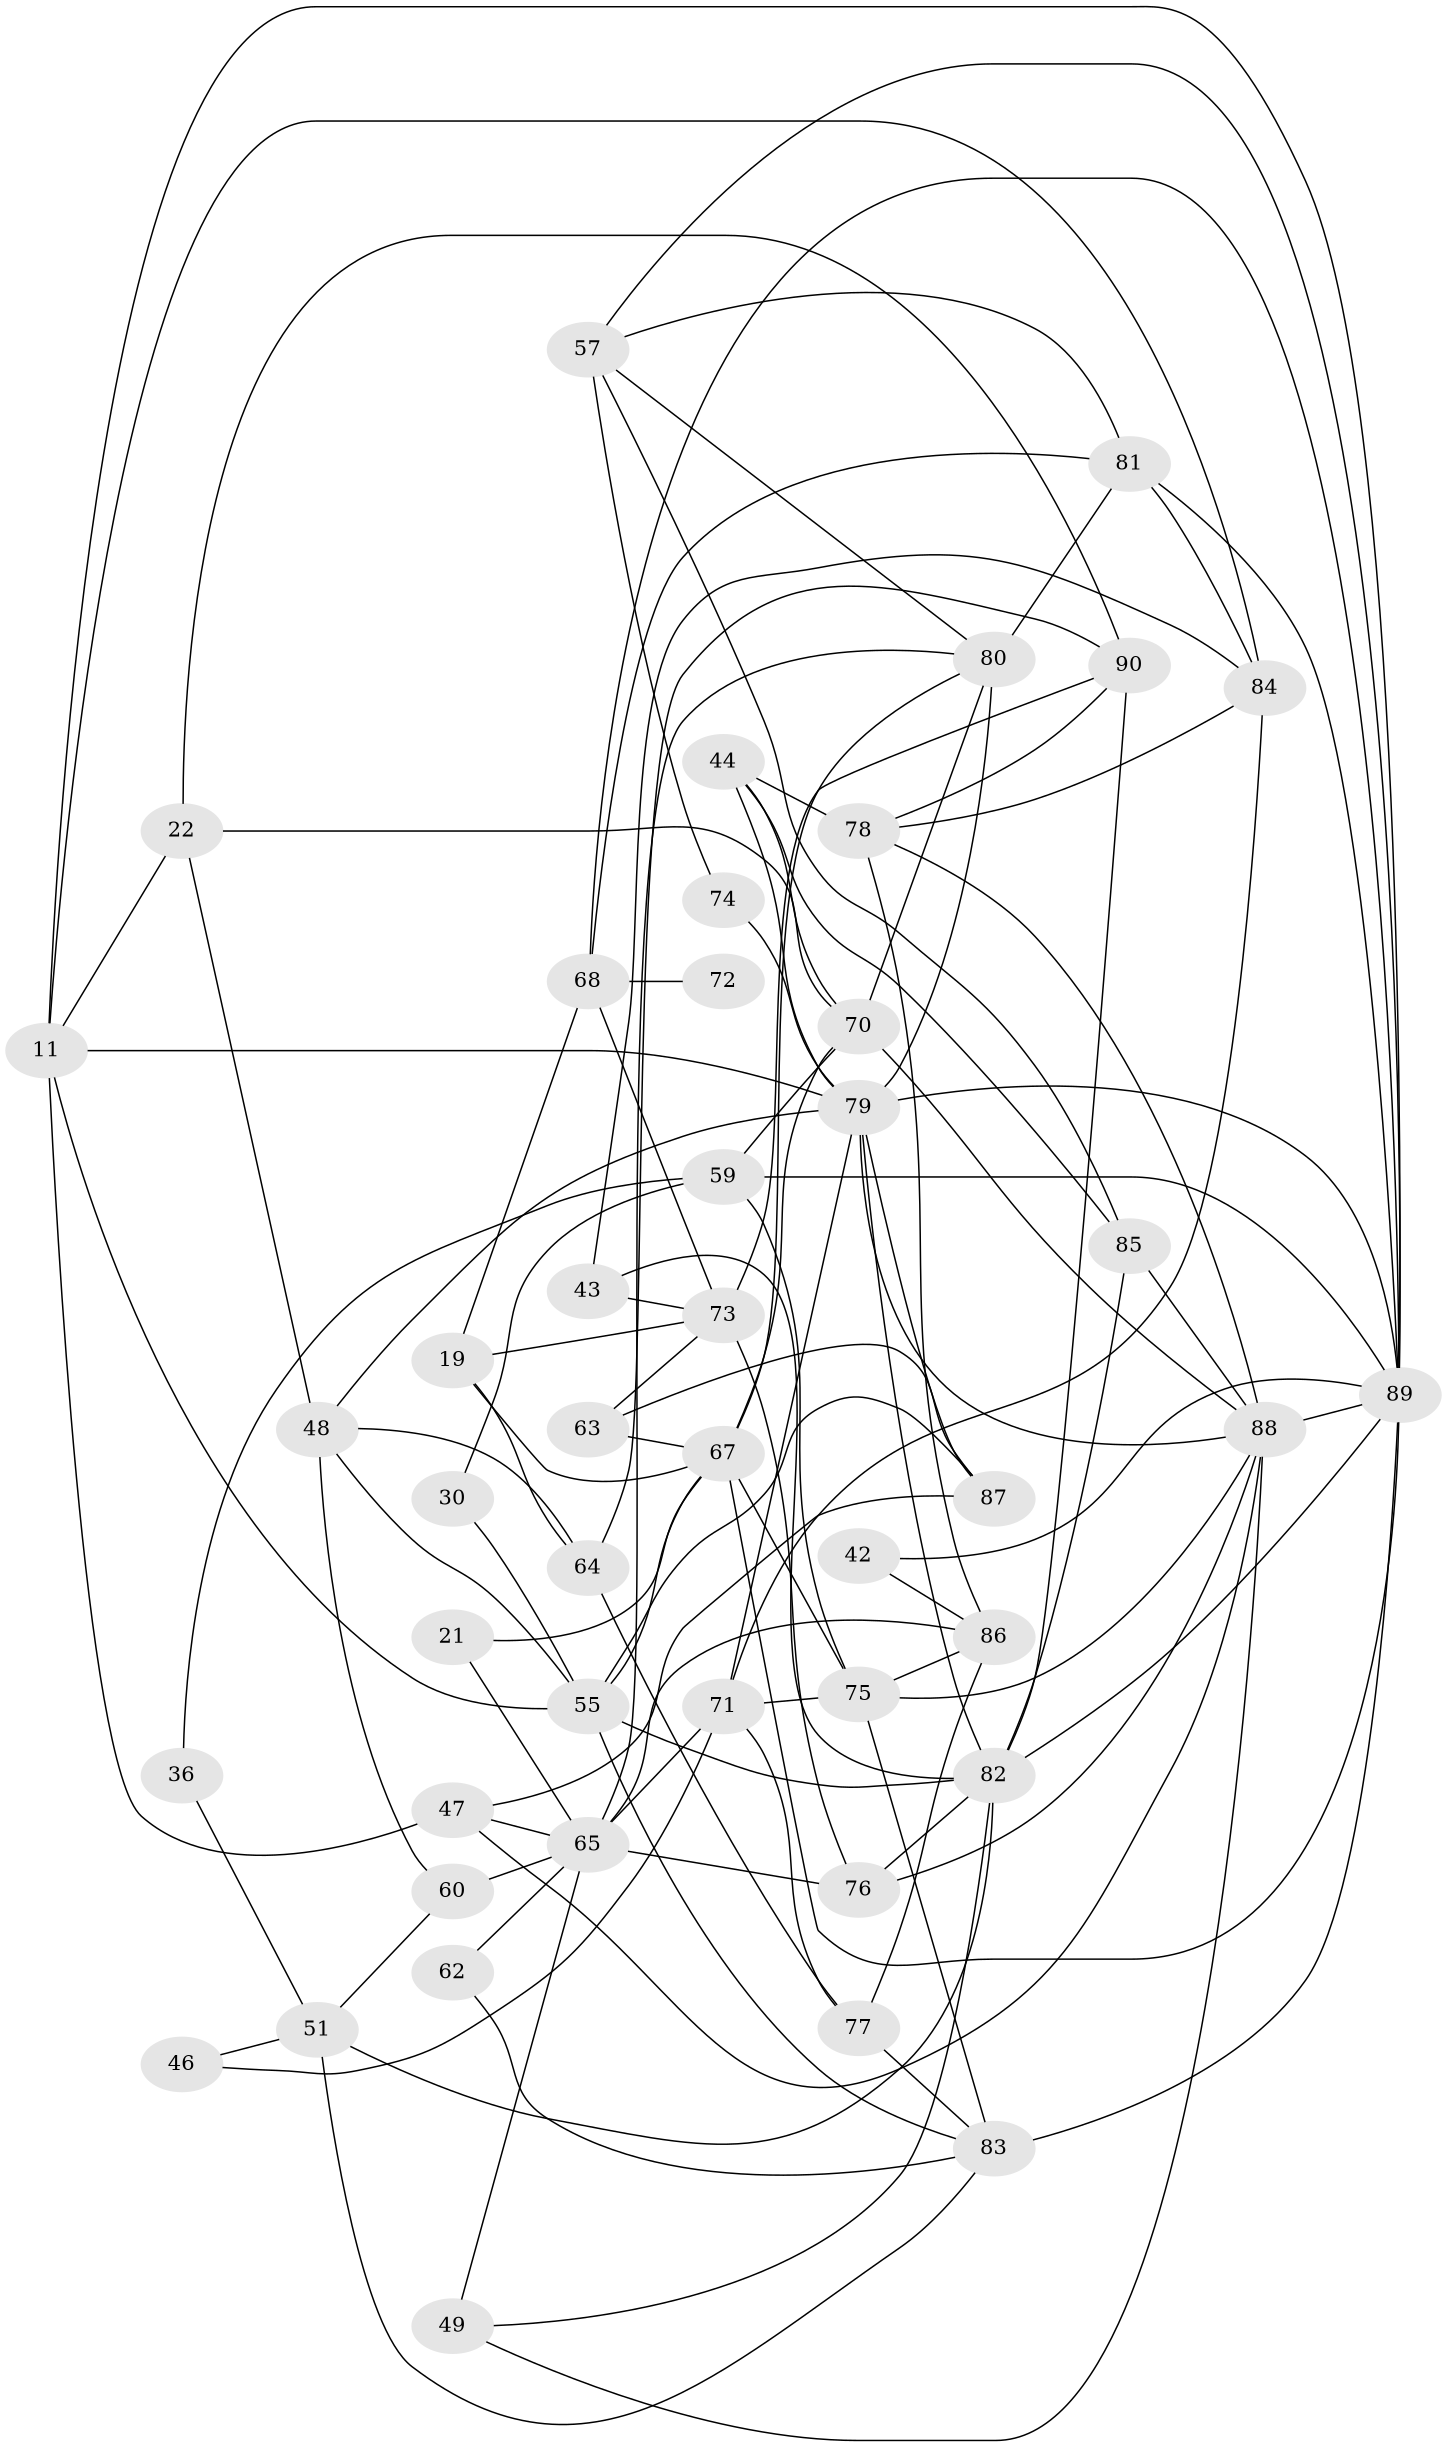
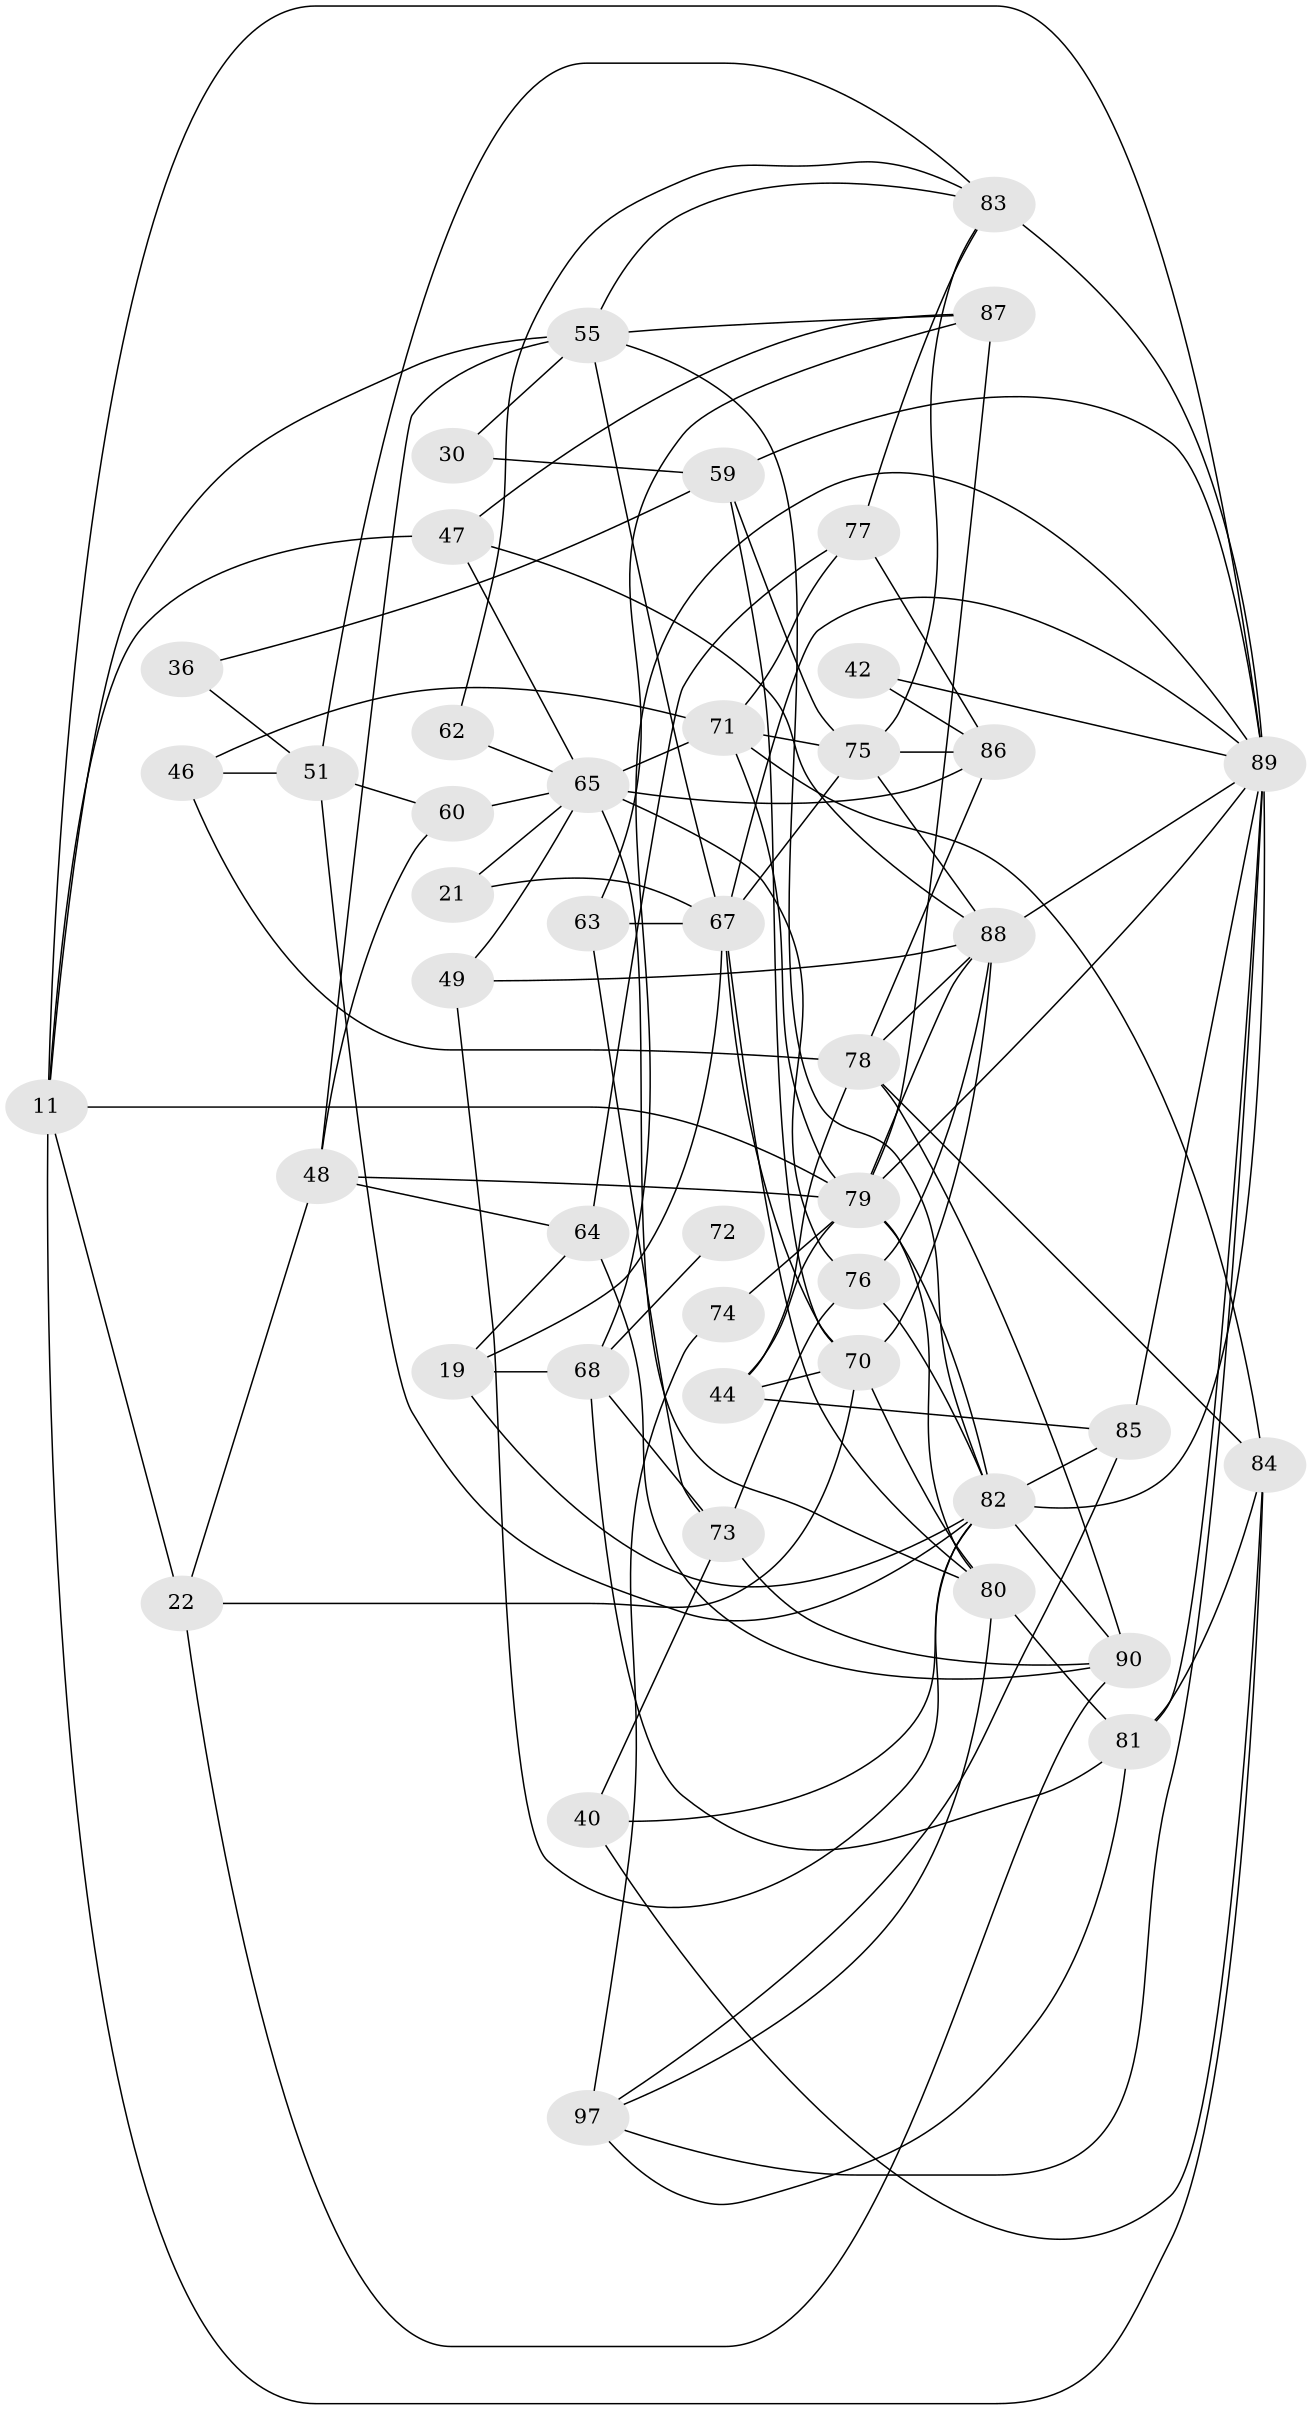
(588, 350) -> (588, 2118)
none -> (446, 1049)
(588, 1291) -> (588, 1820)
(1197, 1338) -> (1197, 1098)
(588, 1339) -> (664, 1566)
